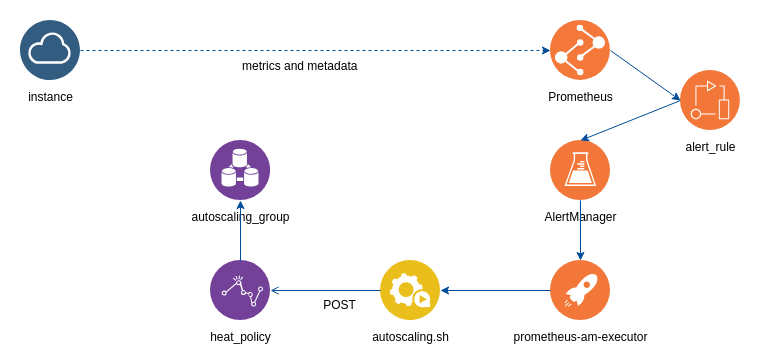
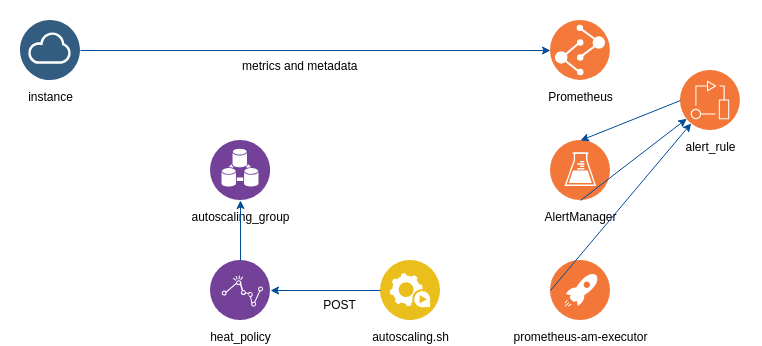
(313, 51) -> (313, 51)
(642, 73) -> none
(581, 226) -> (631, 162)
(276, 291) -> (278, 291)
(499, 291) -> (619, 209)
